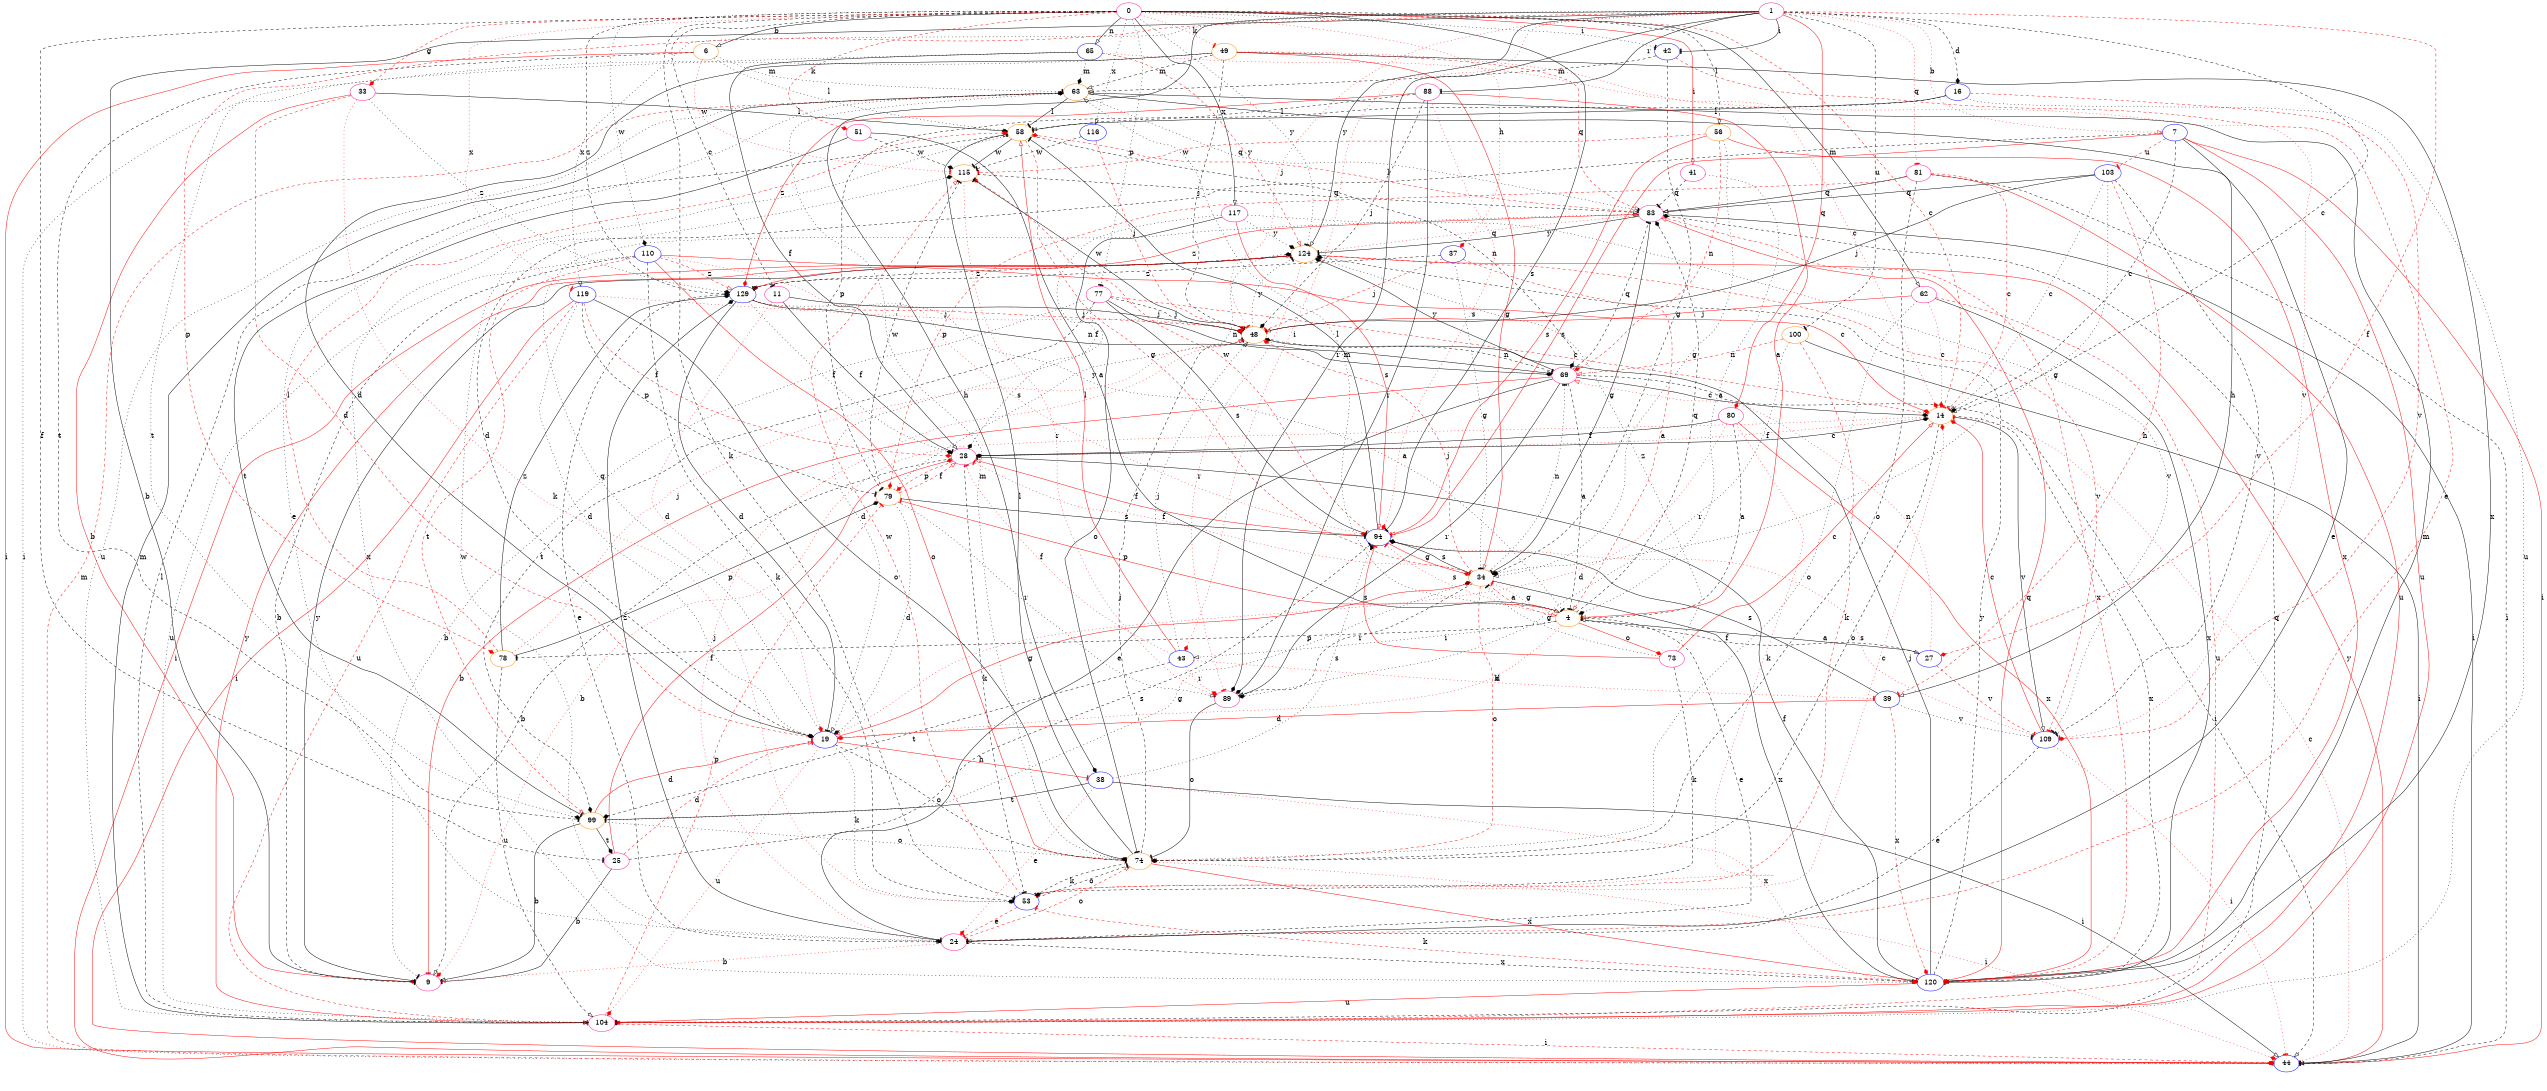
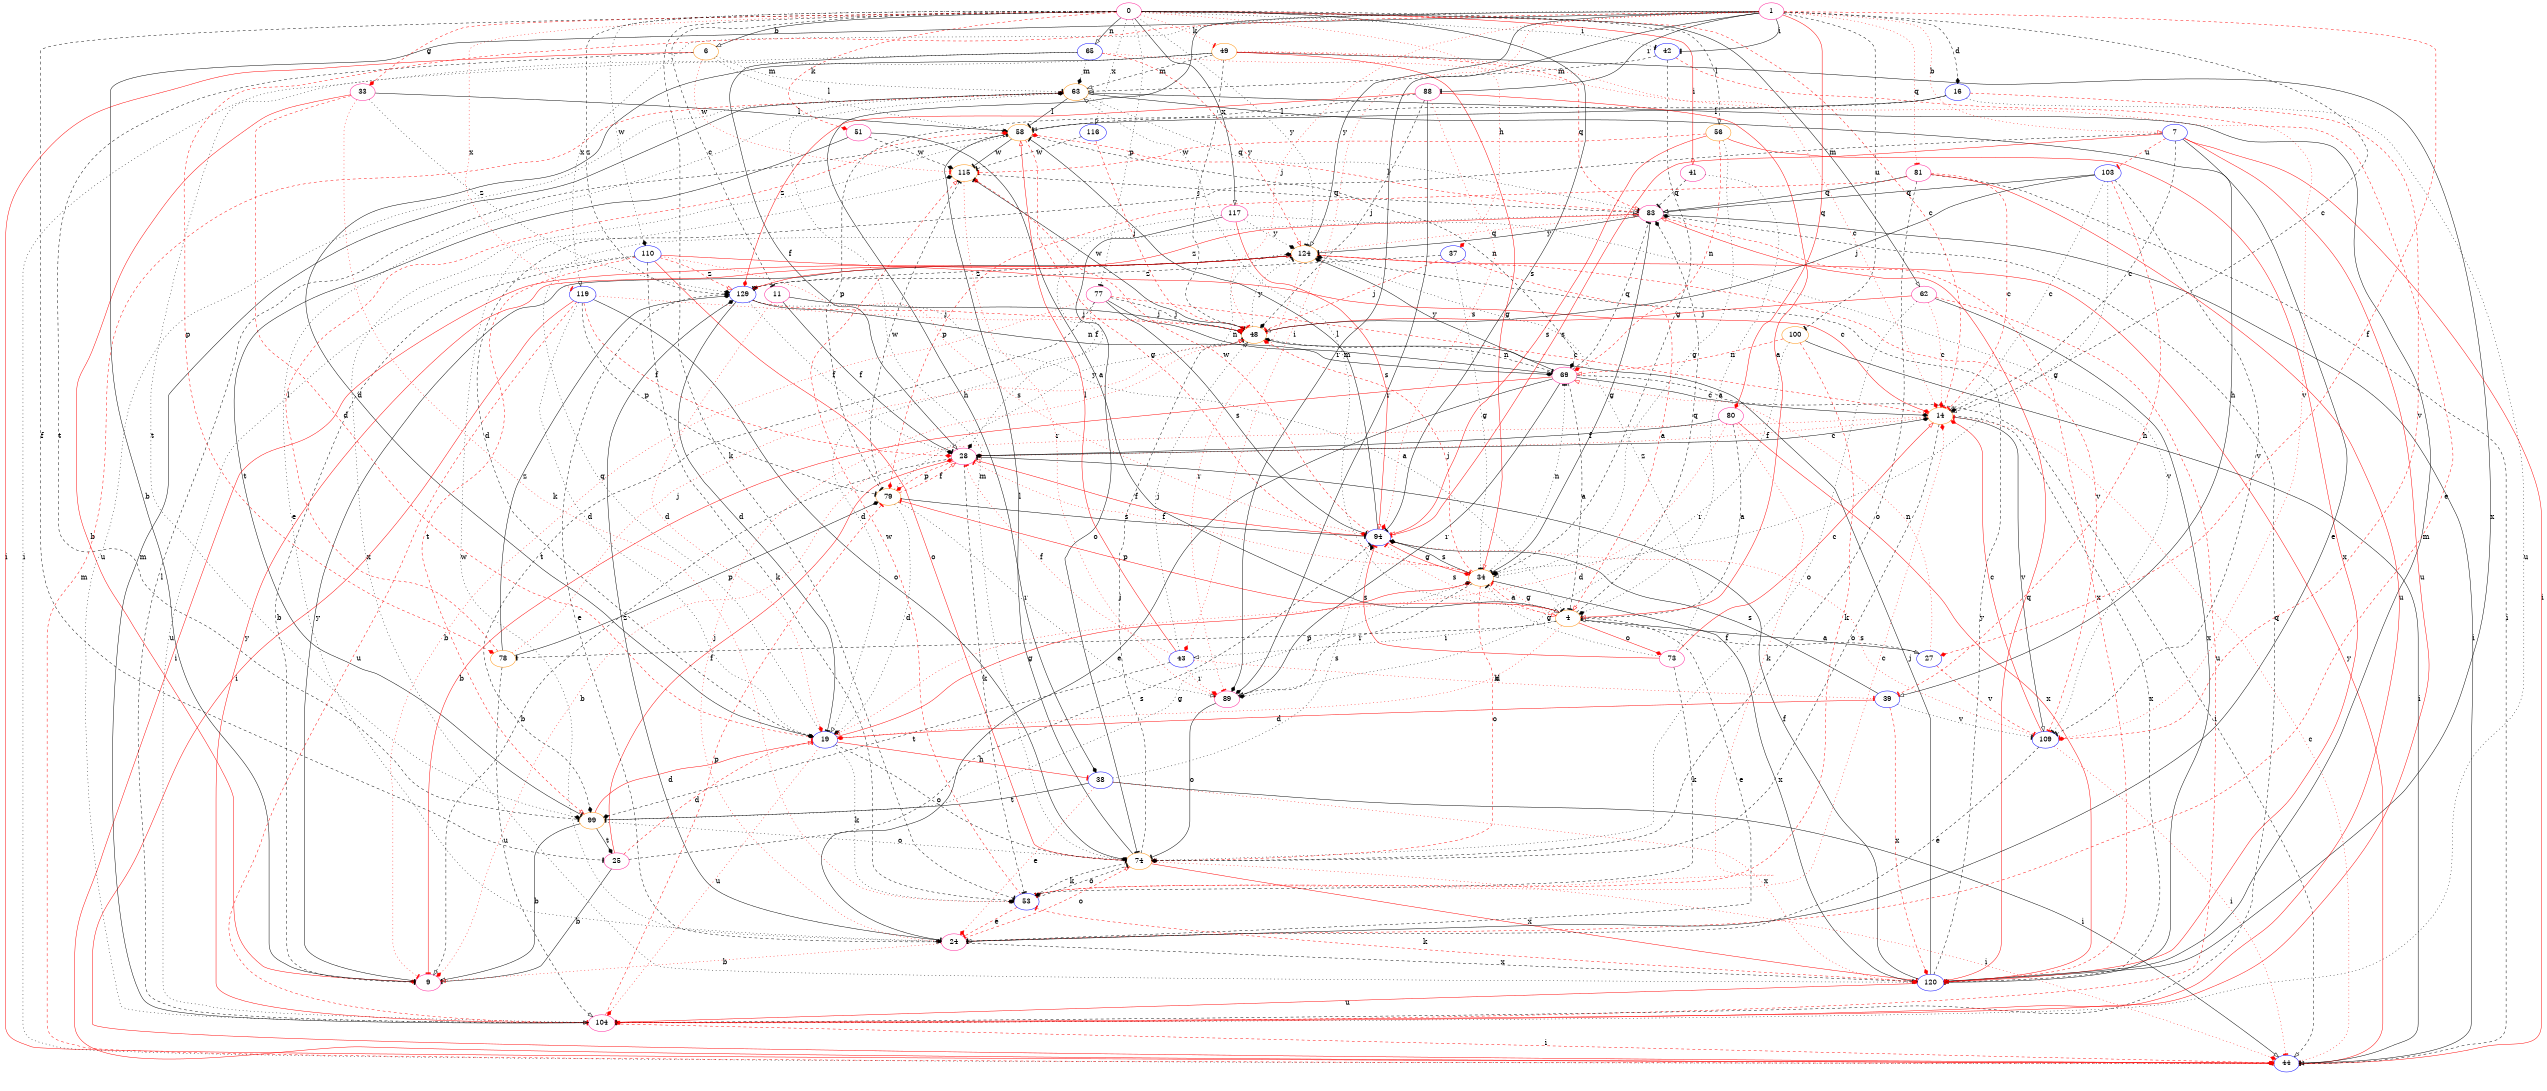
(578, 501) -> (578, 501)
